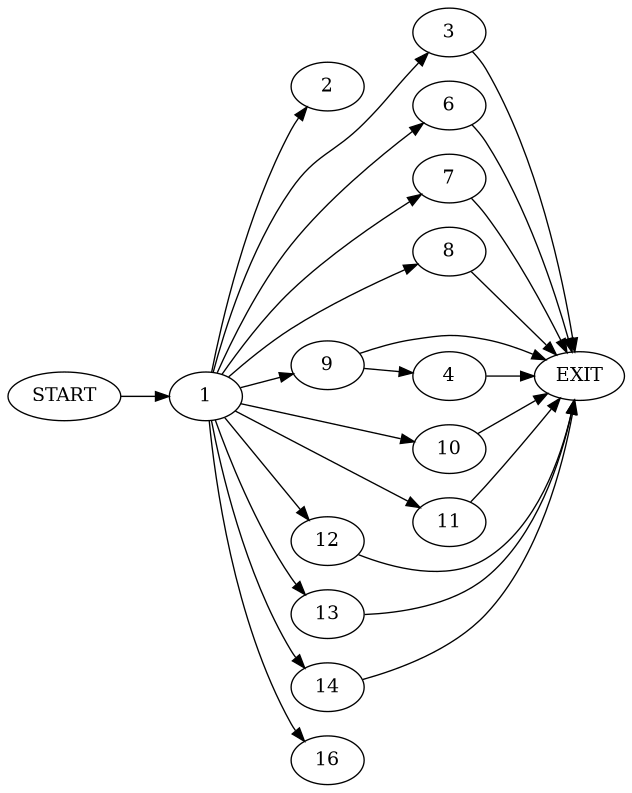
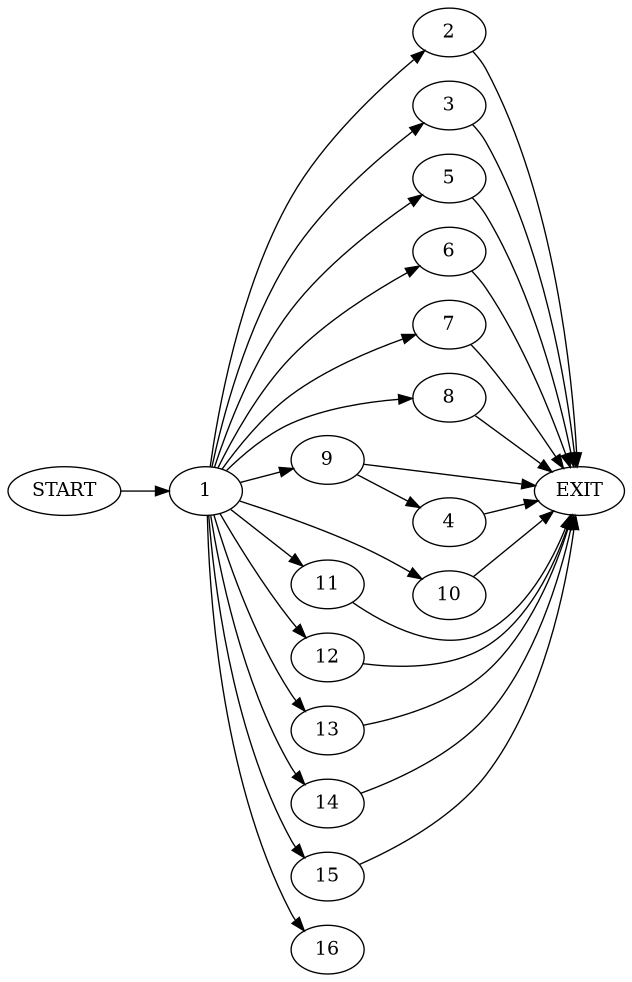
none -> (449, 179)
none -> (548, 246)
none -> (328, 877)
